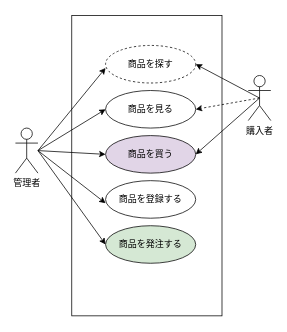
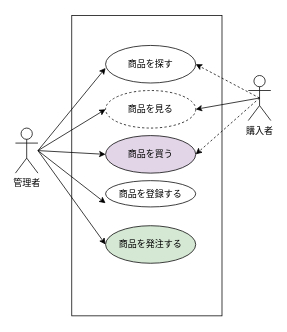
(150, 64) -> (150, 64)
(228, 81) -> (228, 81)
(227, 104) -> (227, 104)
(150, 109) -> (150, 109)
(228, 125) -> (228, 125)
(150, 199) -> (150, 194)
